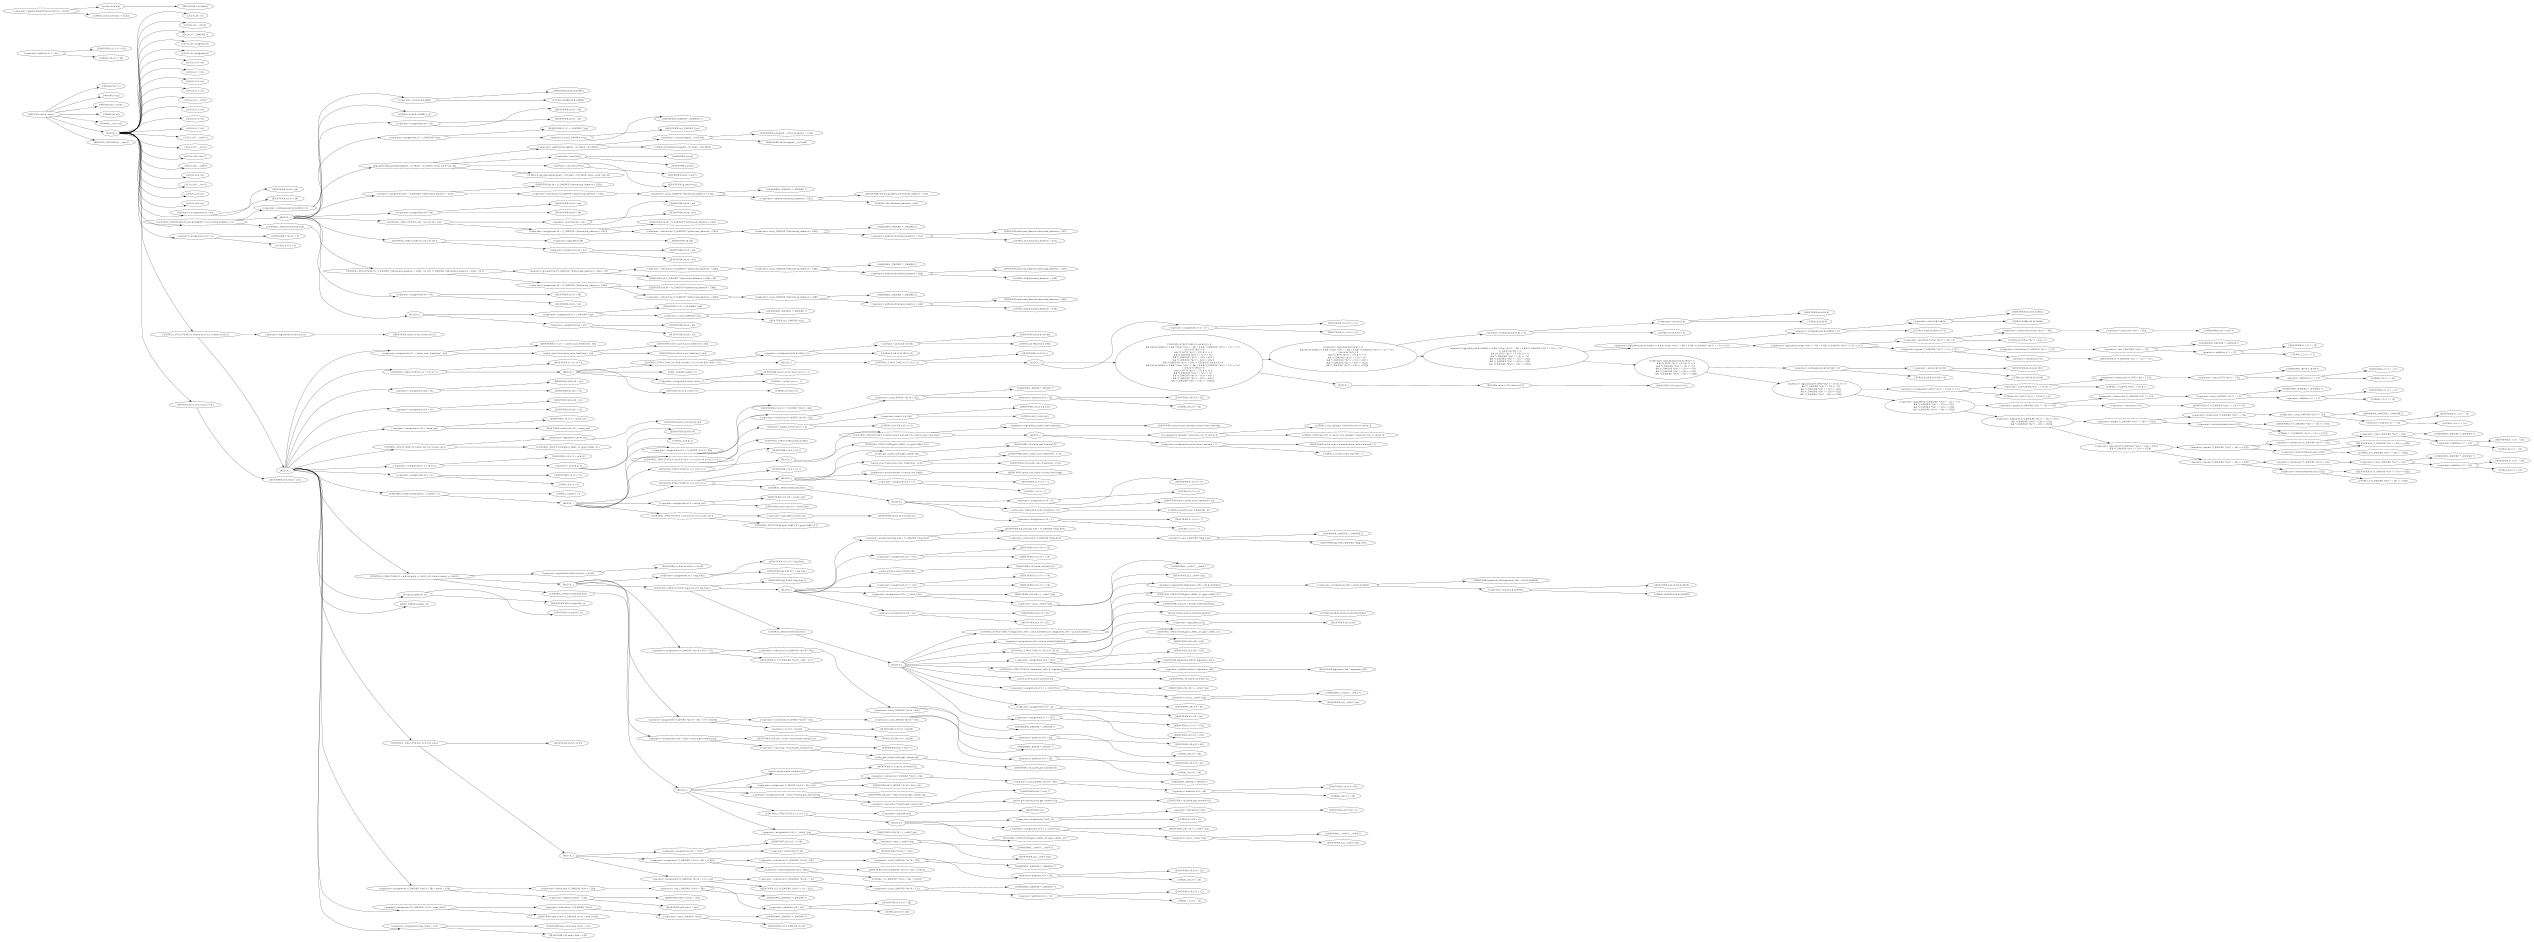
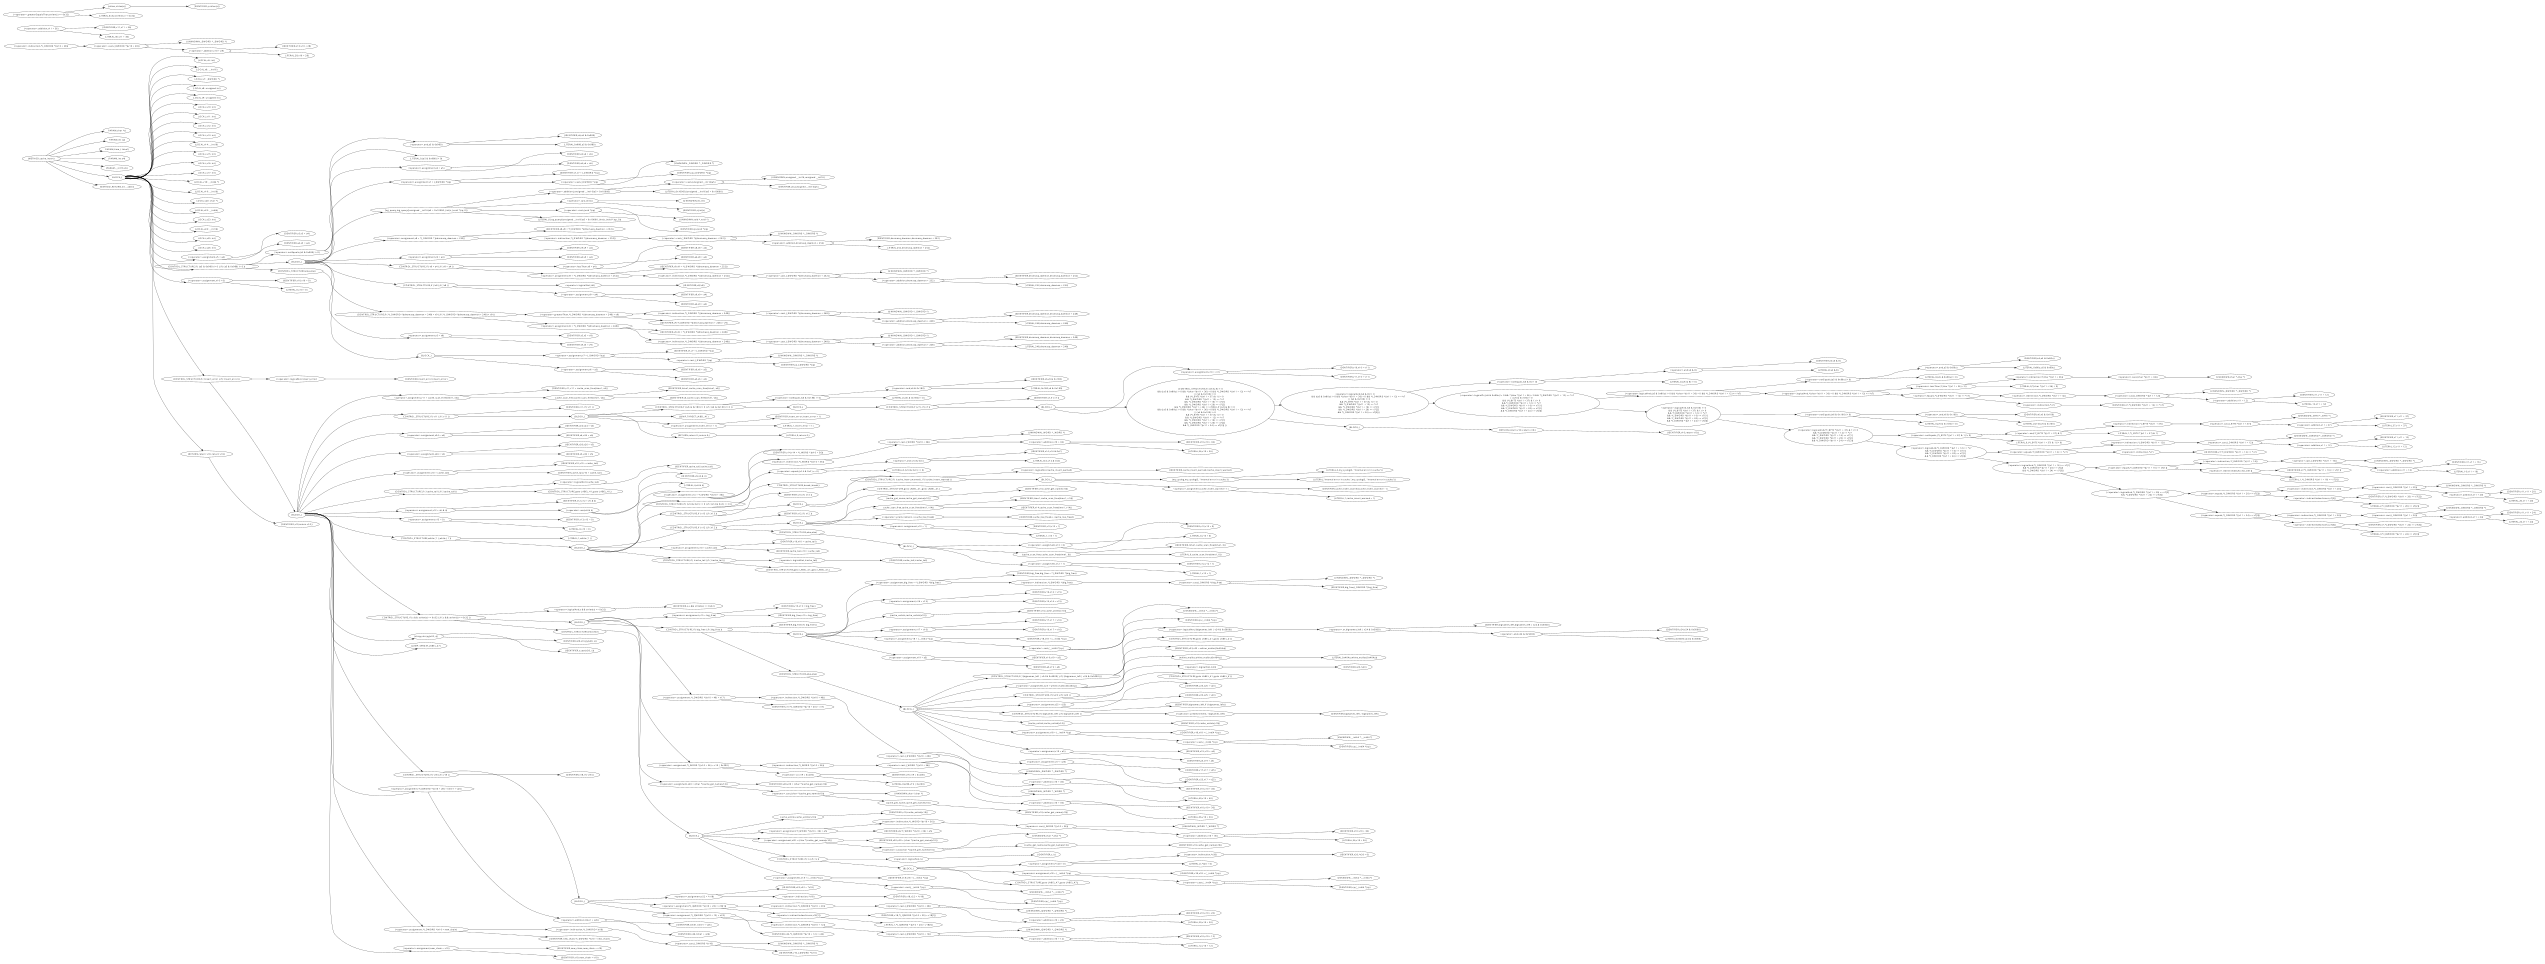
(496, 889) -> none
